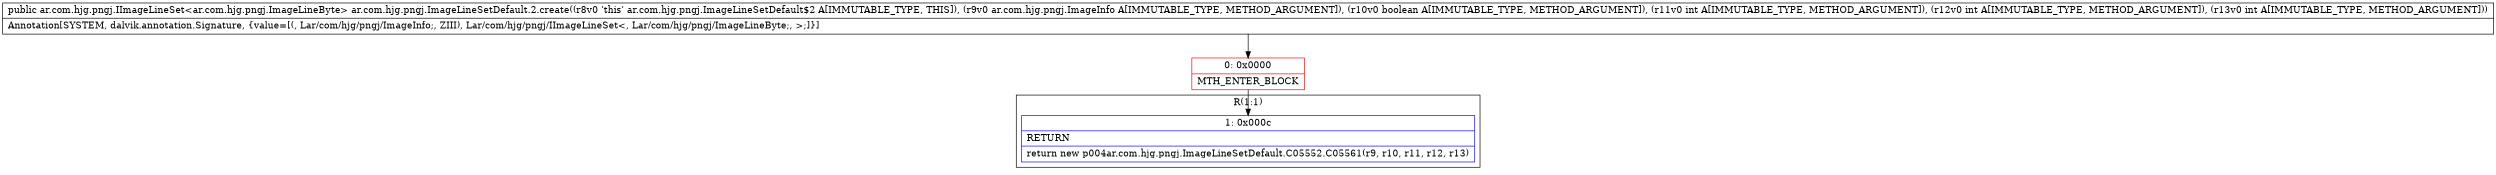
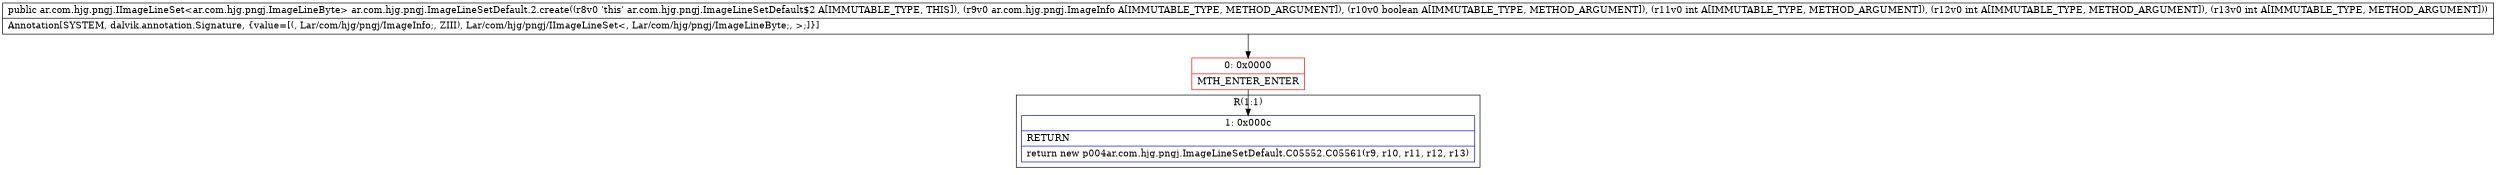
(1248, 81) -> (1248, 81)
